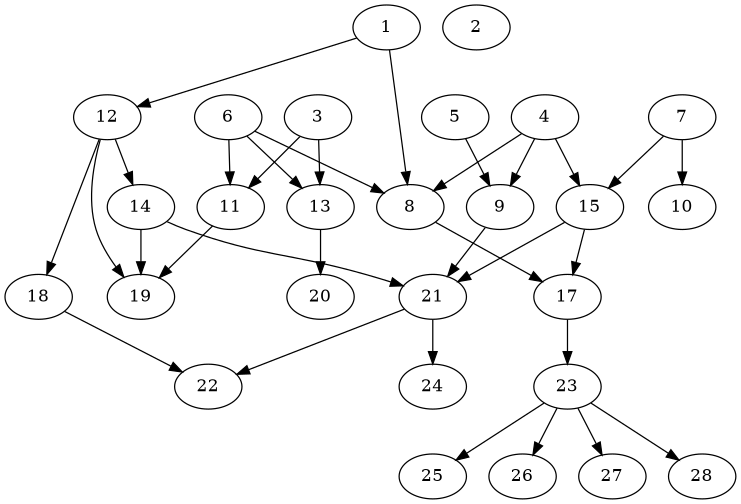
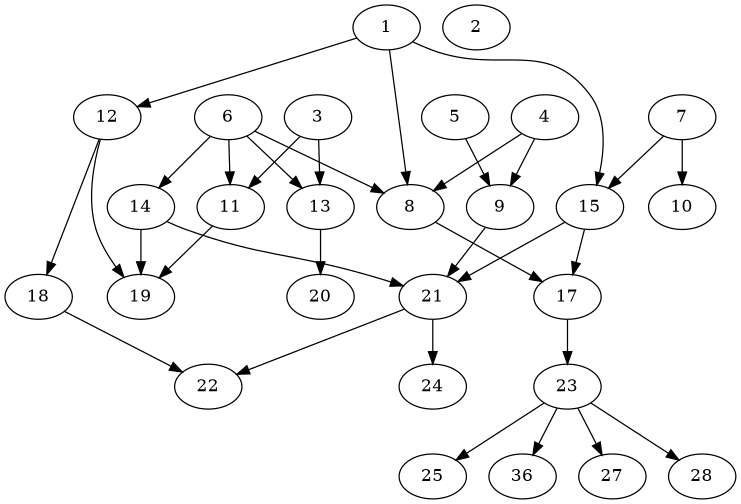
(122, 156) -> (189, 158)
(565, 157) -> (546, 64)
(523, 476) -> (523, 476)
